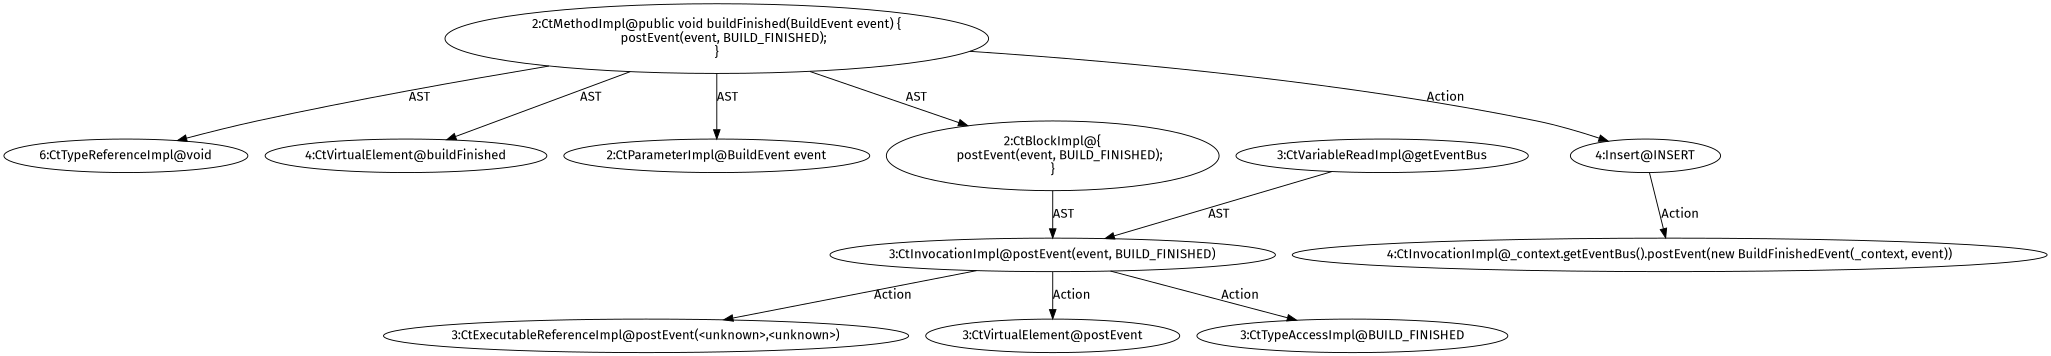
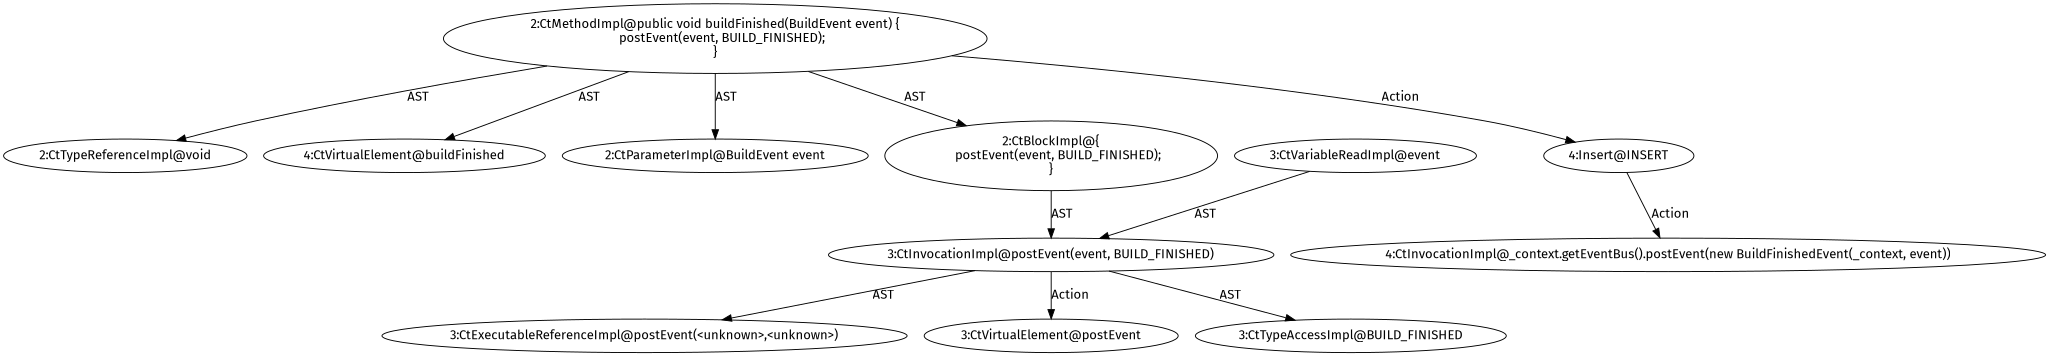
(126, 156) -> (125, 156)
(1382, 156) -> (1355, 156)
(893, 295) -> (884, 295)
(1240, 295) -> (1231, 295)
